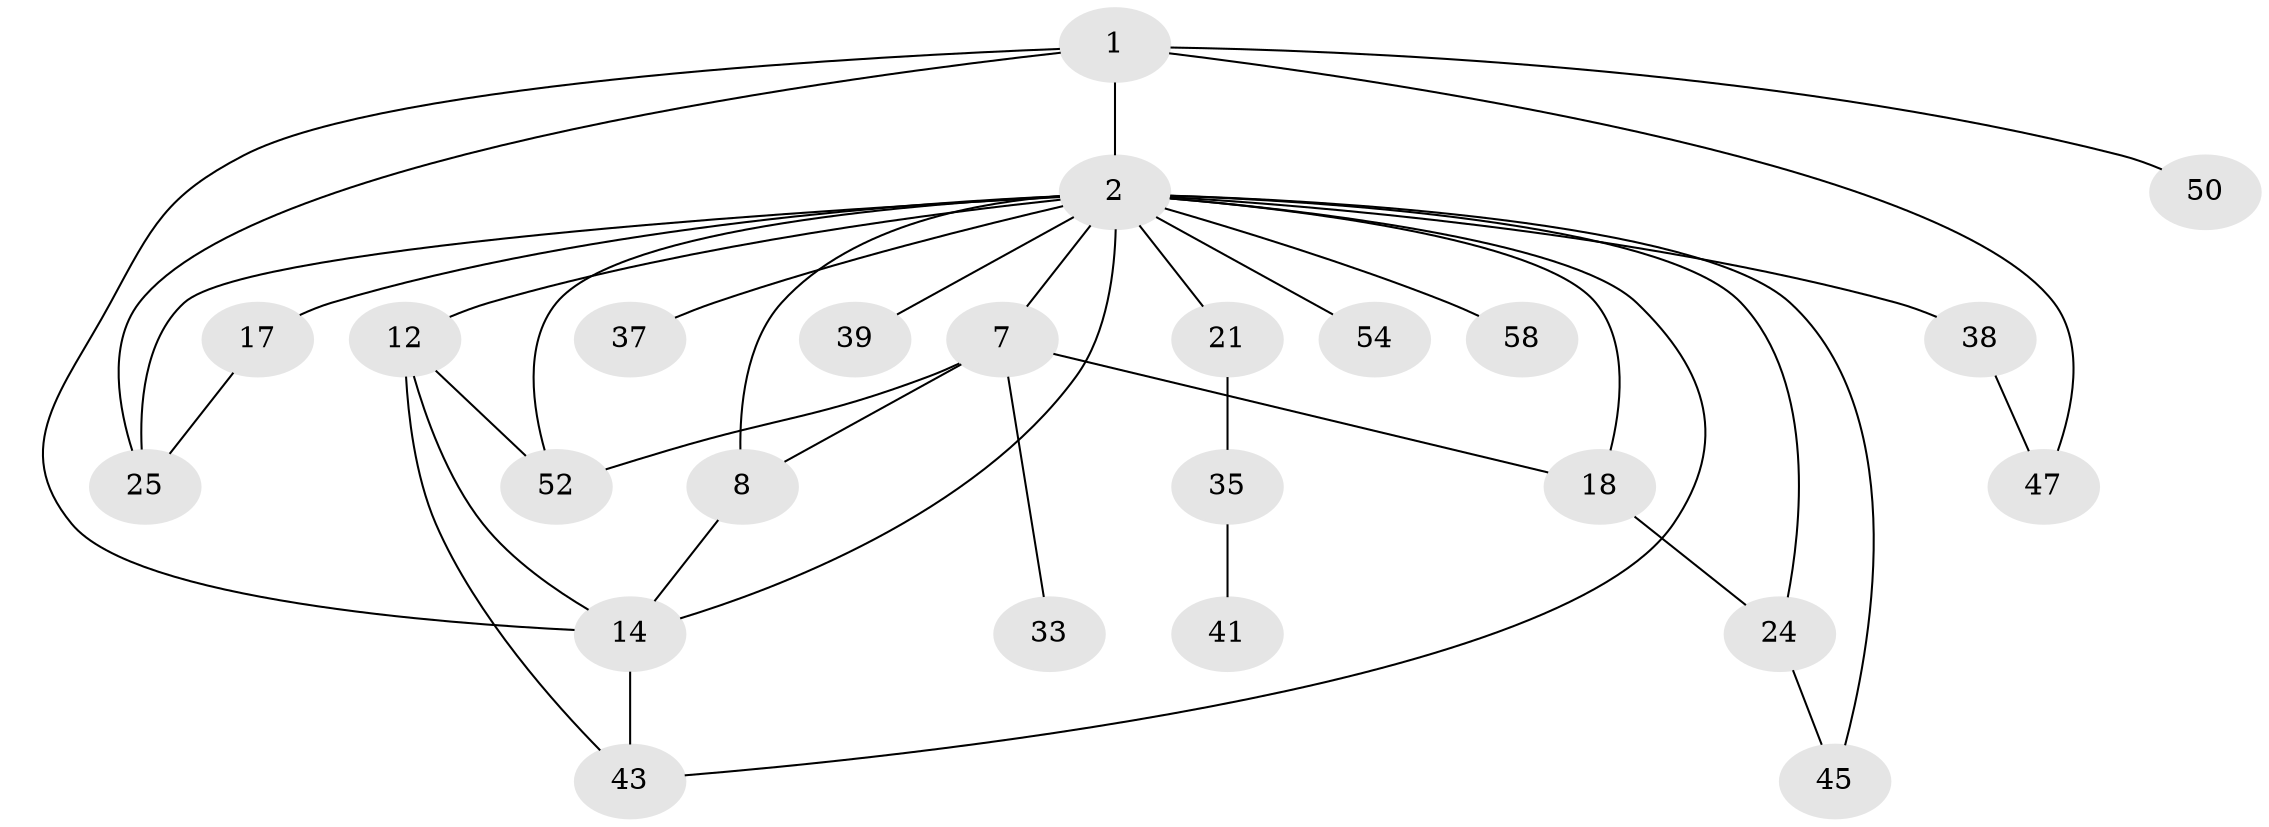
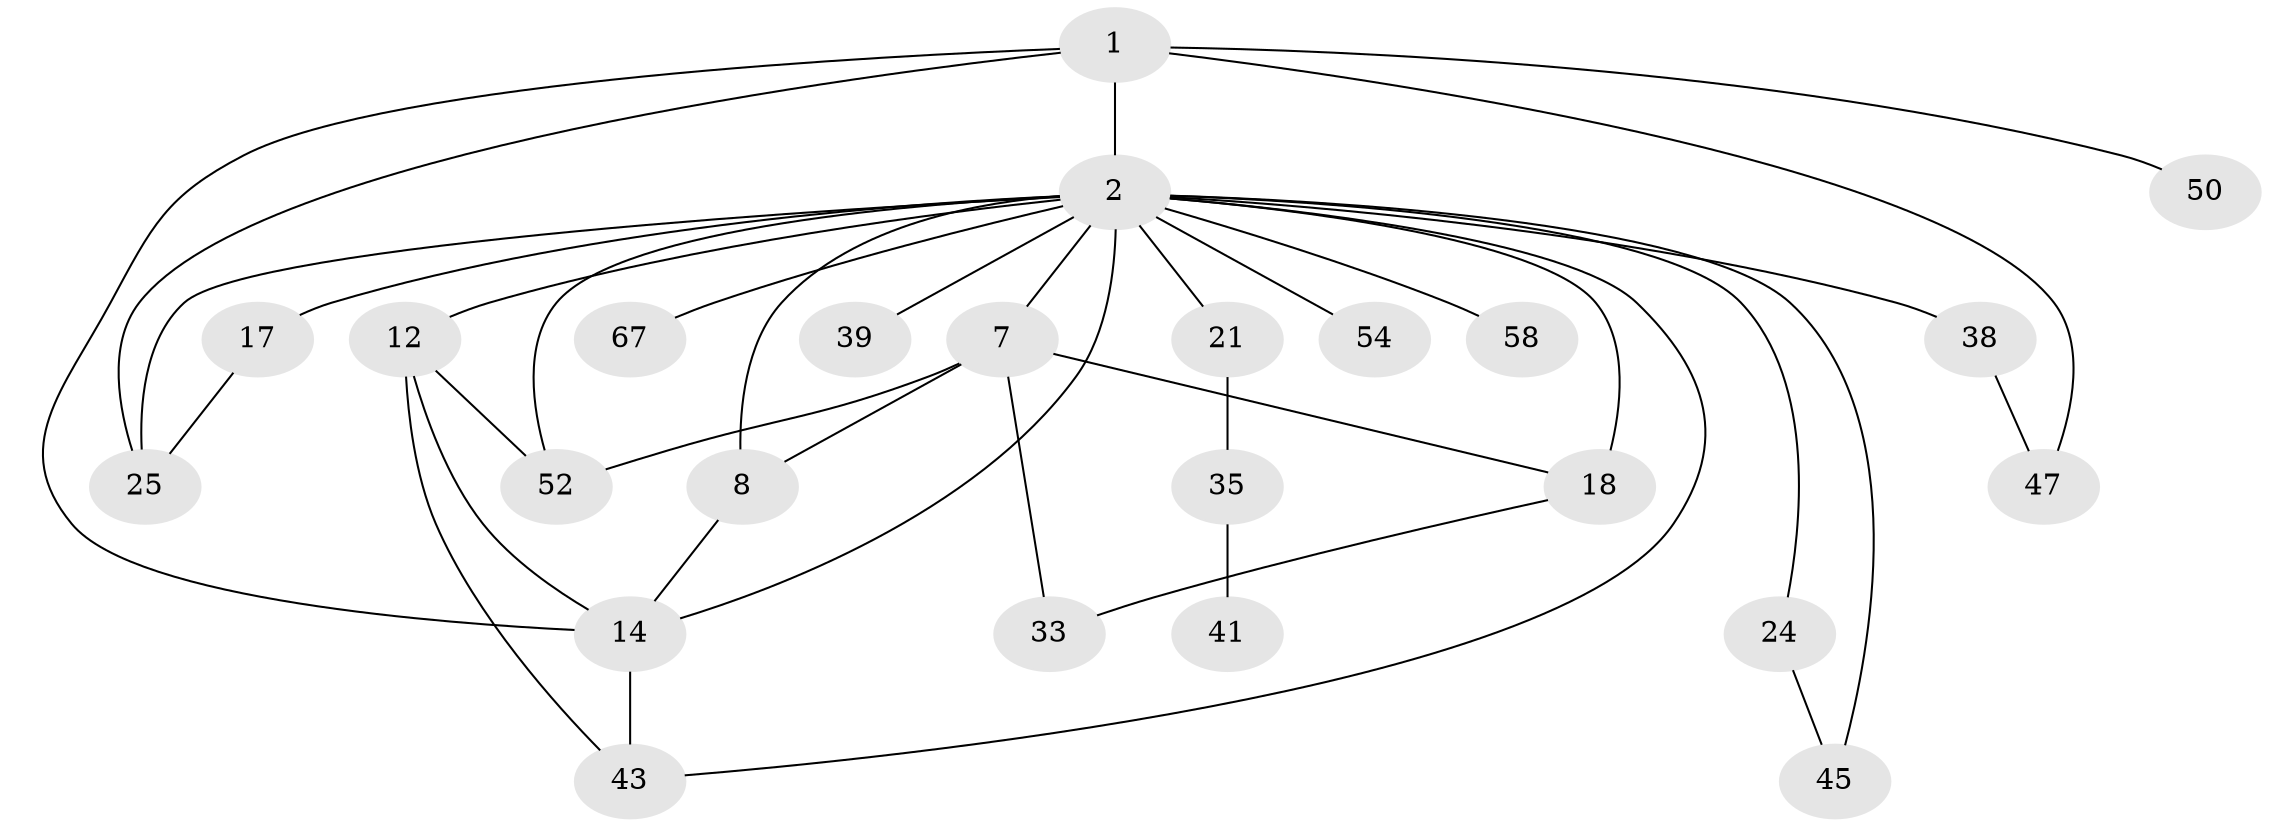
(630, 340) -> (630, 340)
(1690, 561) -> (1321, 553)
